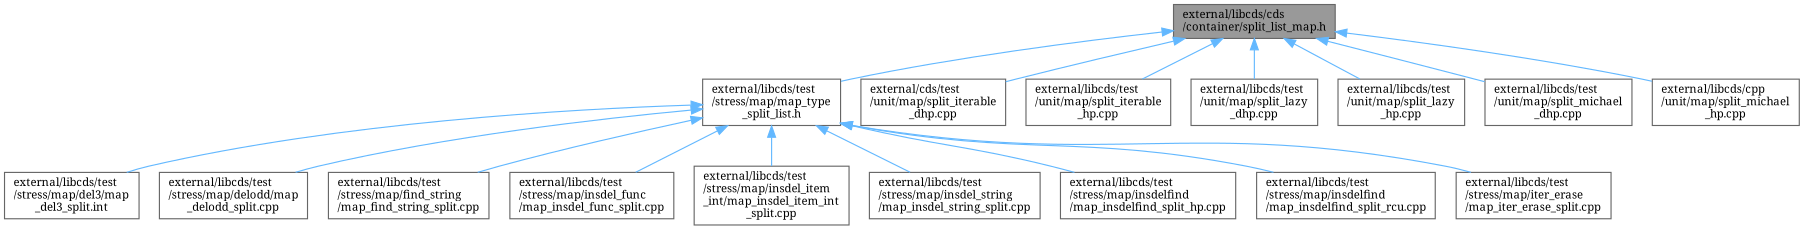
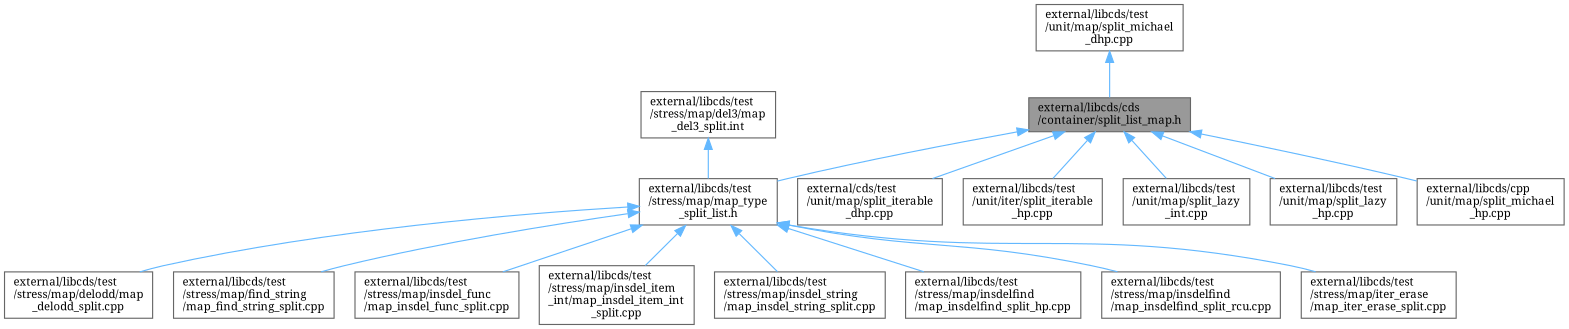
(1406, 61) -> (1110, 80)
(1098, 102) -> (1033, 202)
(1254, 102) -> (1187, 202)
(407, 125) -> (708, 164)
